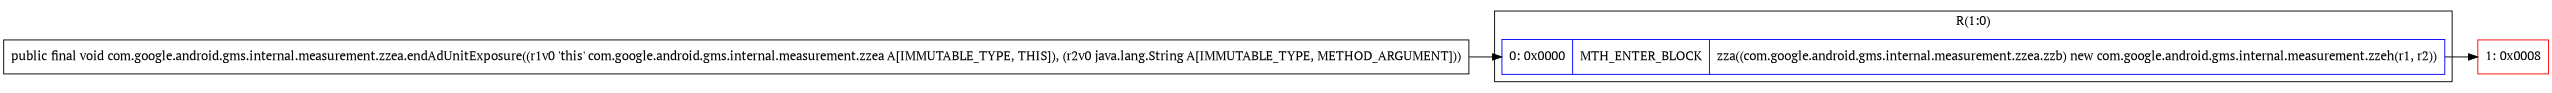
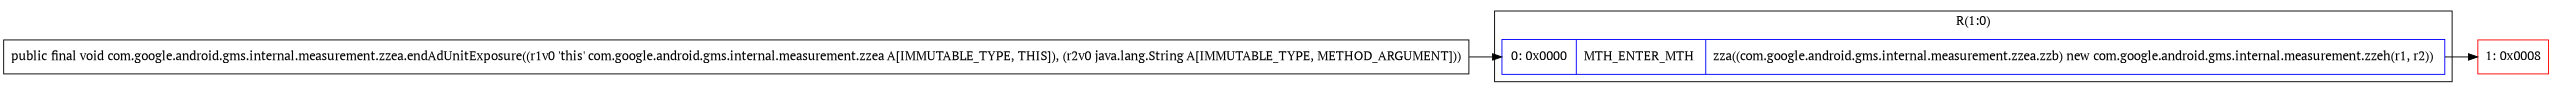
(1641, 56) -> (1639, 56)
